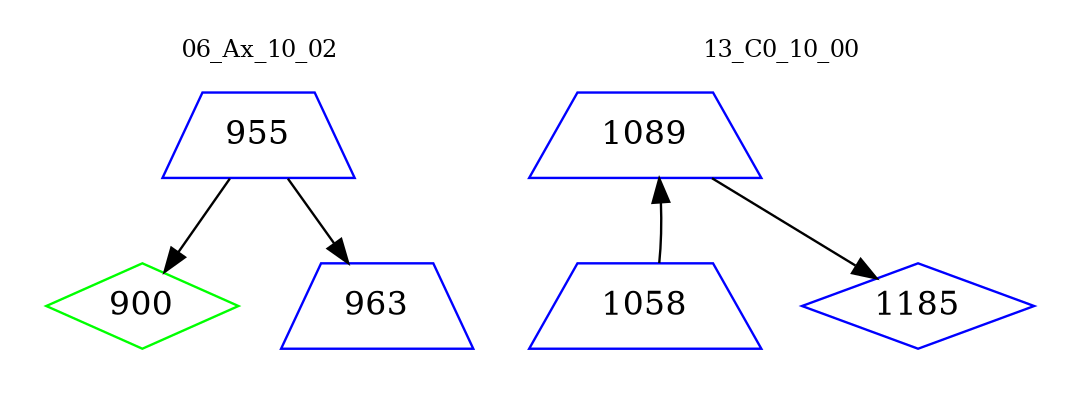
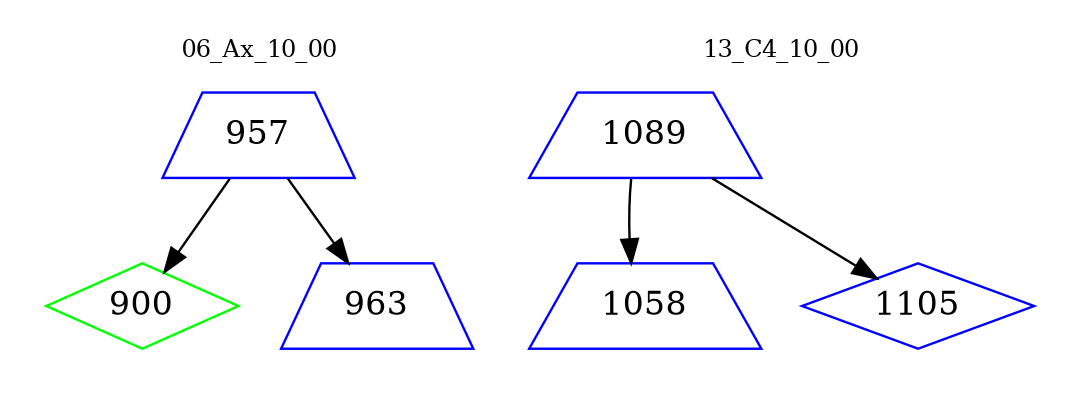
(260, 51) -> (260, 51)
(782, 51) -> (782, 51)
(259, 135) -> (259, 135)
(661, 233) -> (629, 209)
(918, 306) -> (918, 306)
